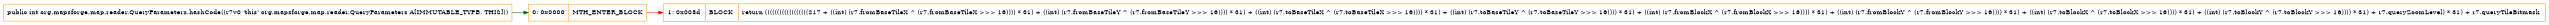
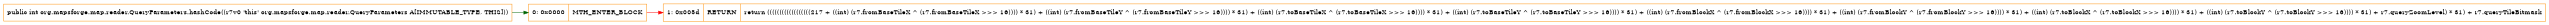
(721, 12) -> (722, 12)
